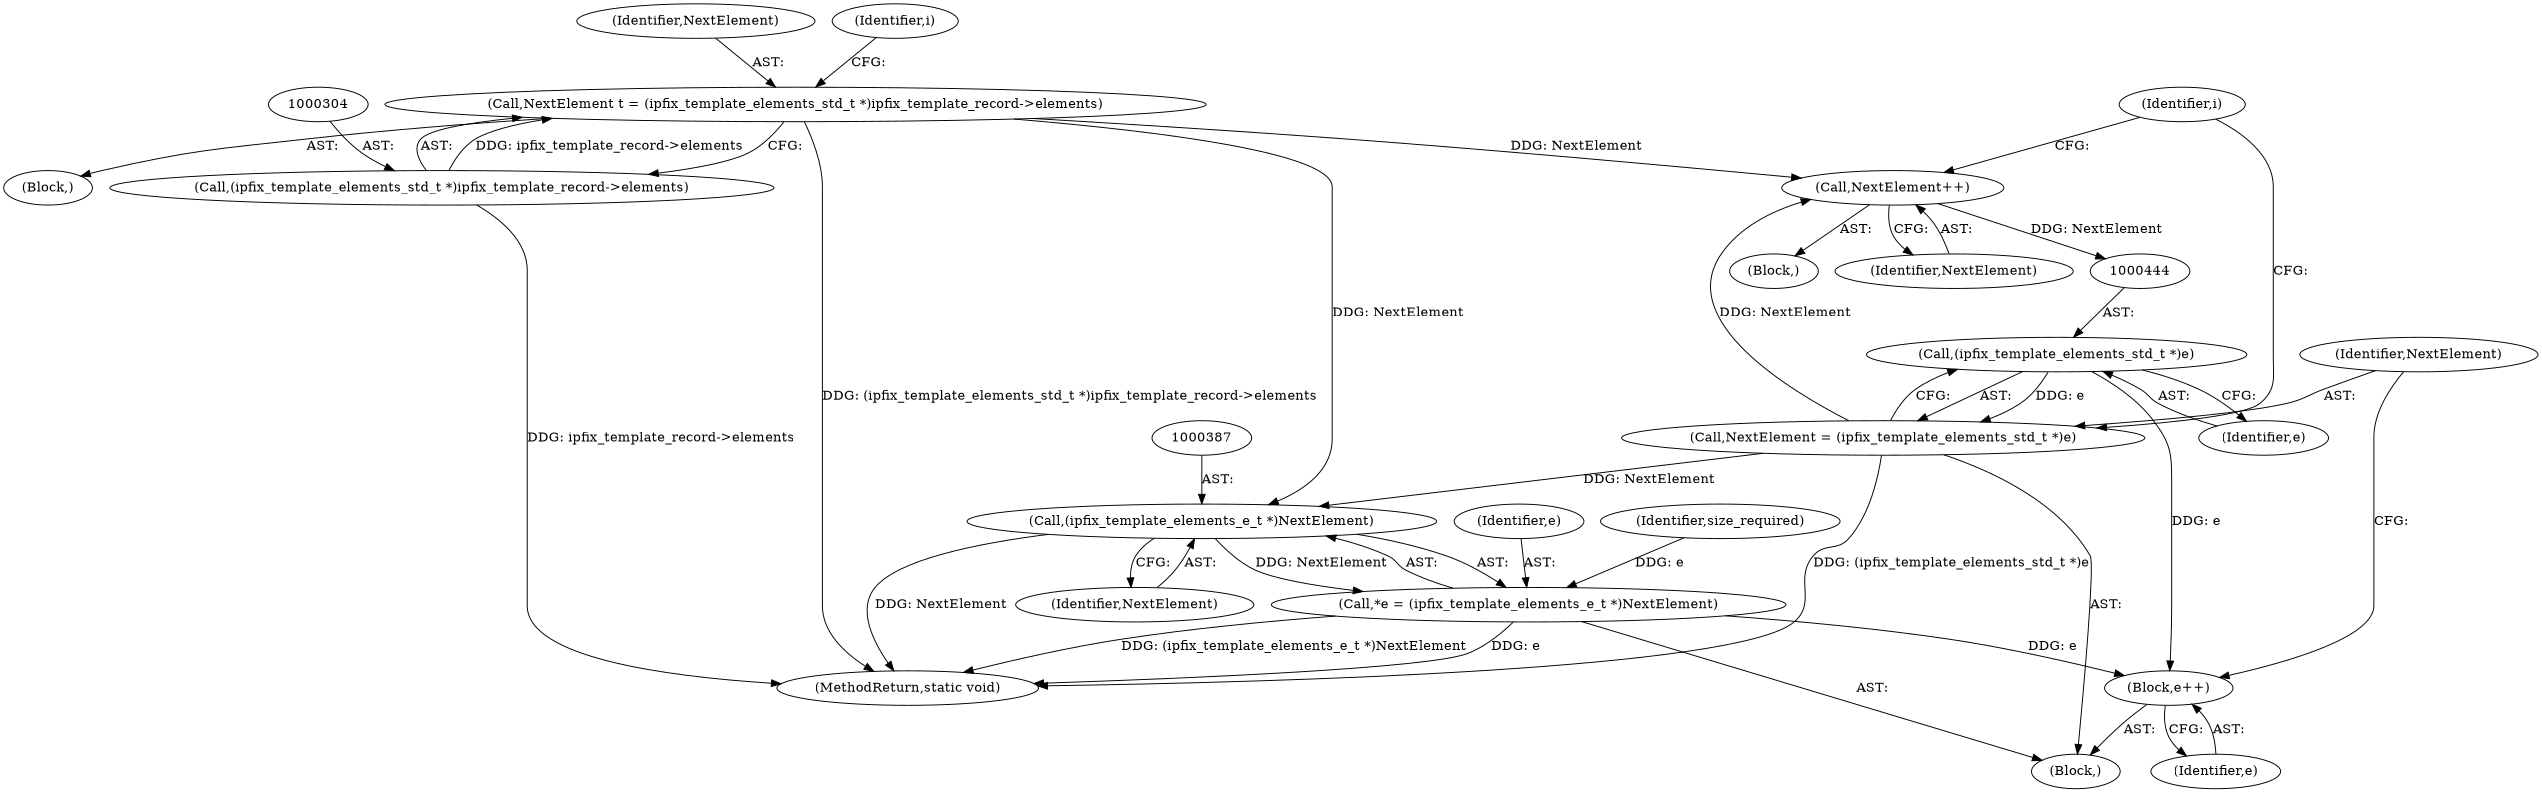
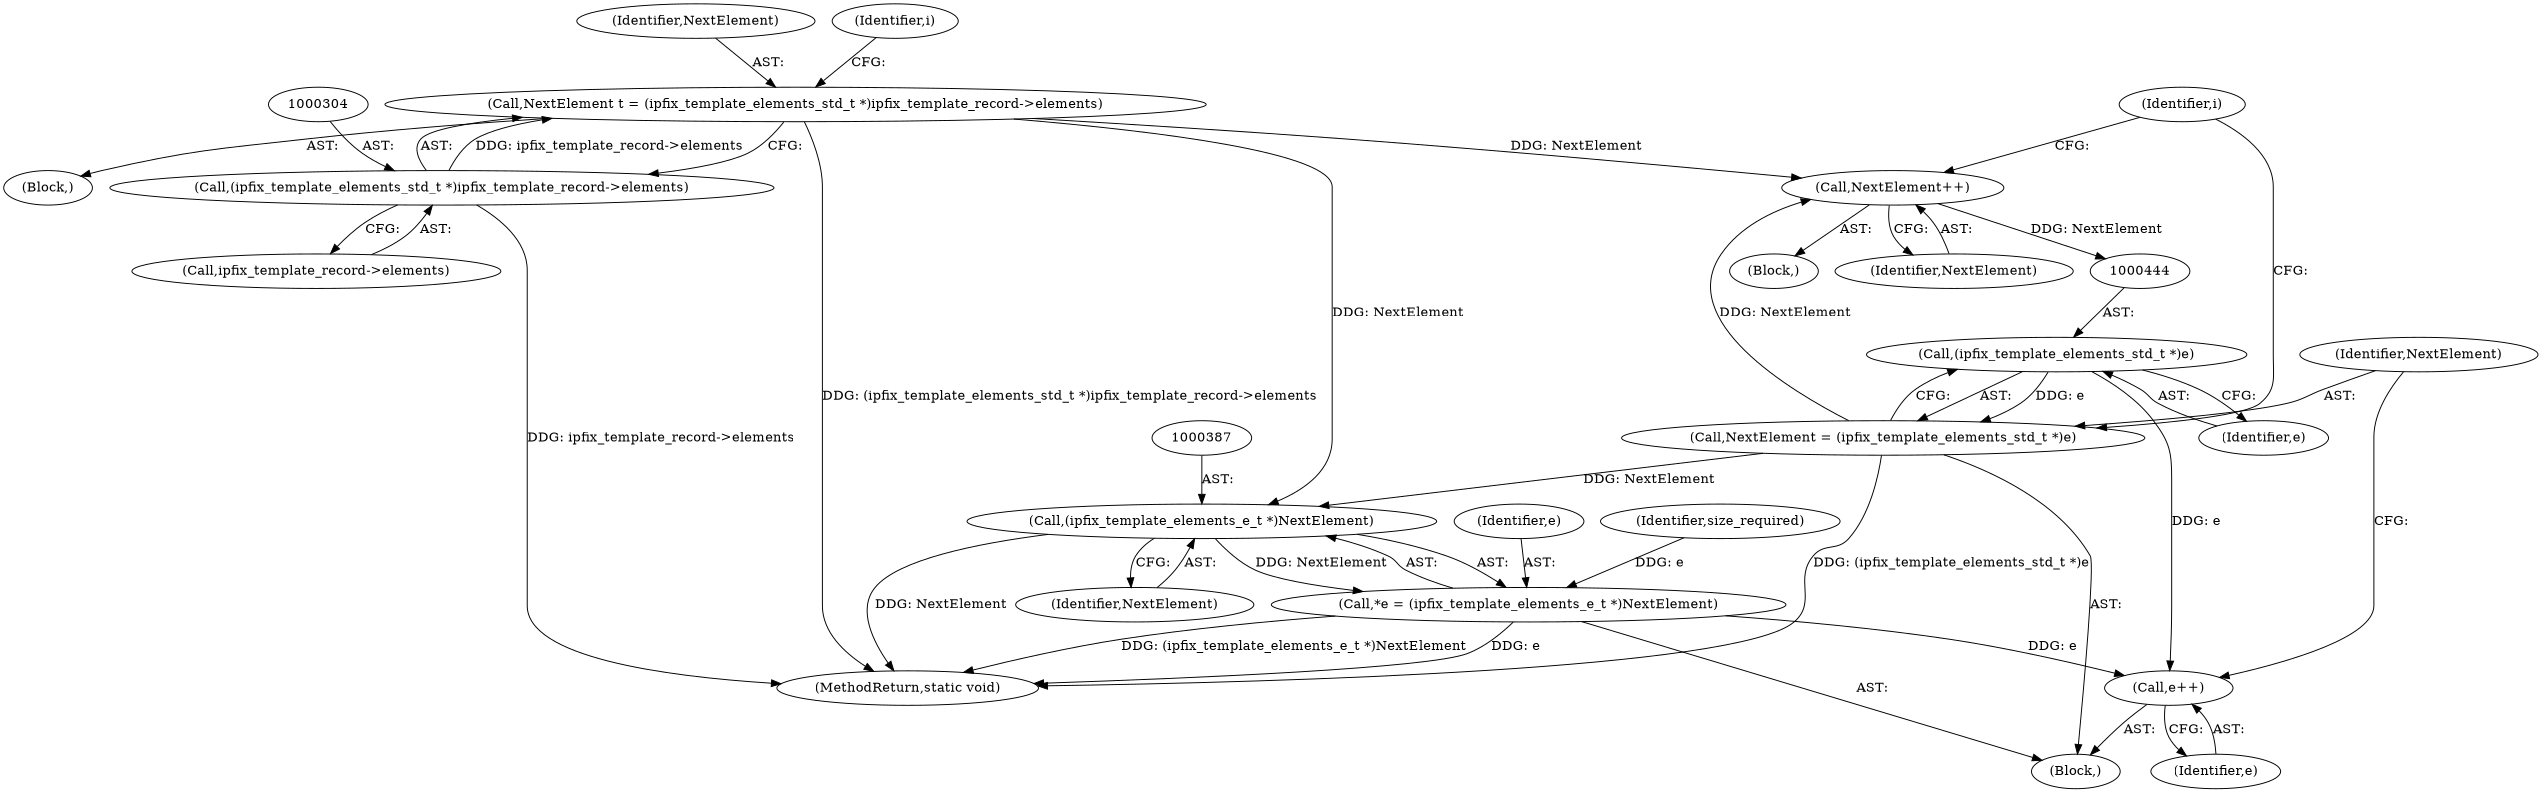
none -> (316, 271)
(2169, 688) -> (2169, 688)
